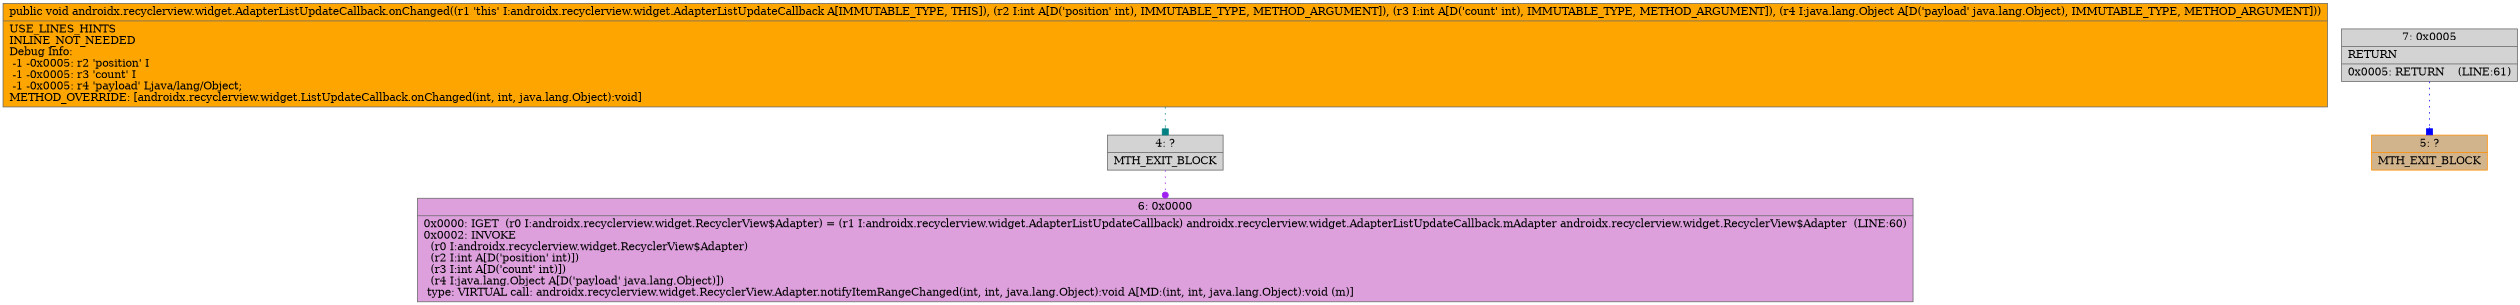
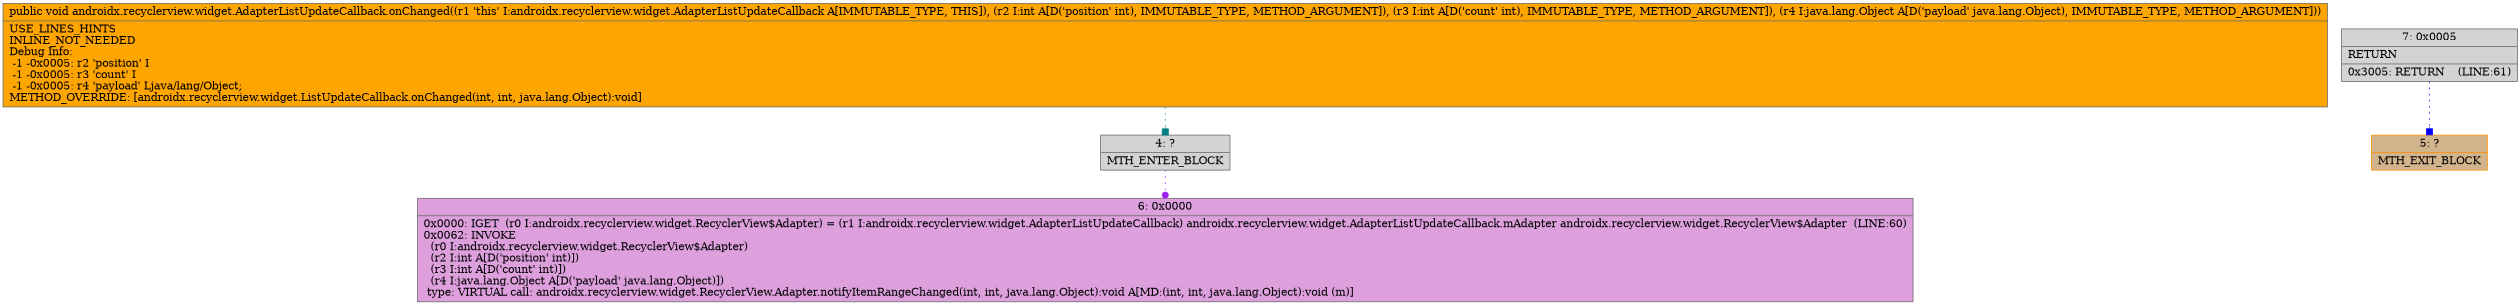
(2429, 72) -> (2429, 72)
(1165, 161) -> (1165, 161)
(473, 236) -> (473, 236)
